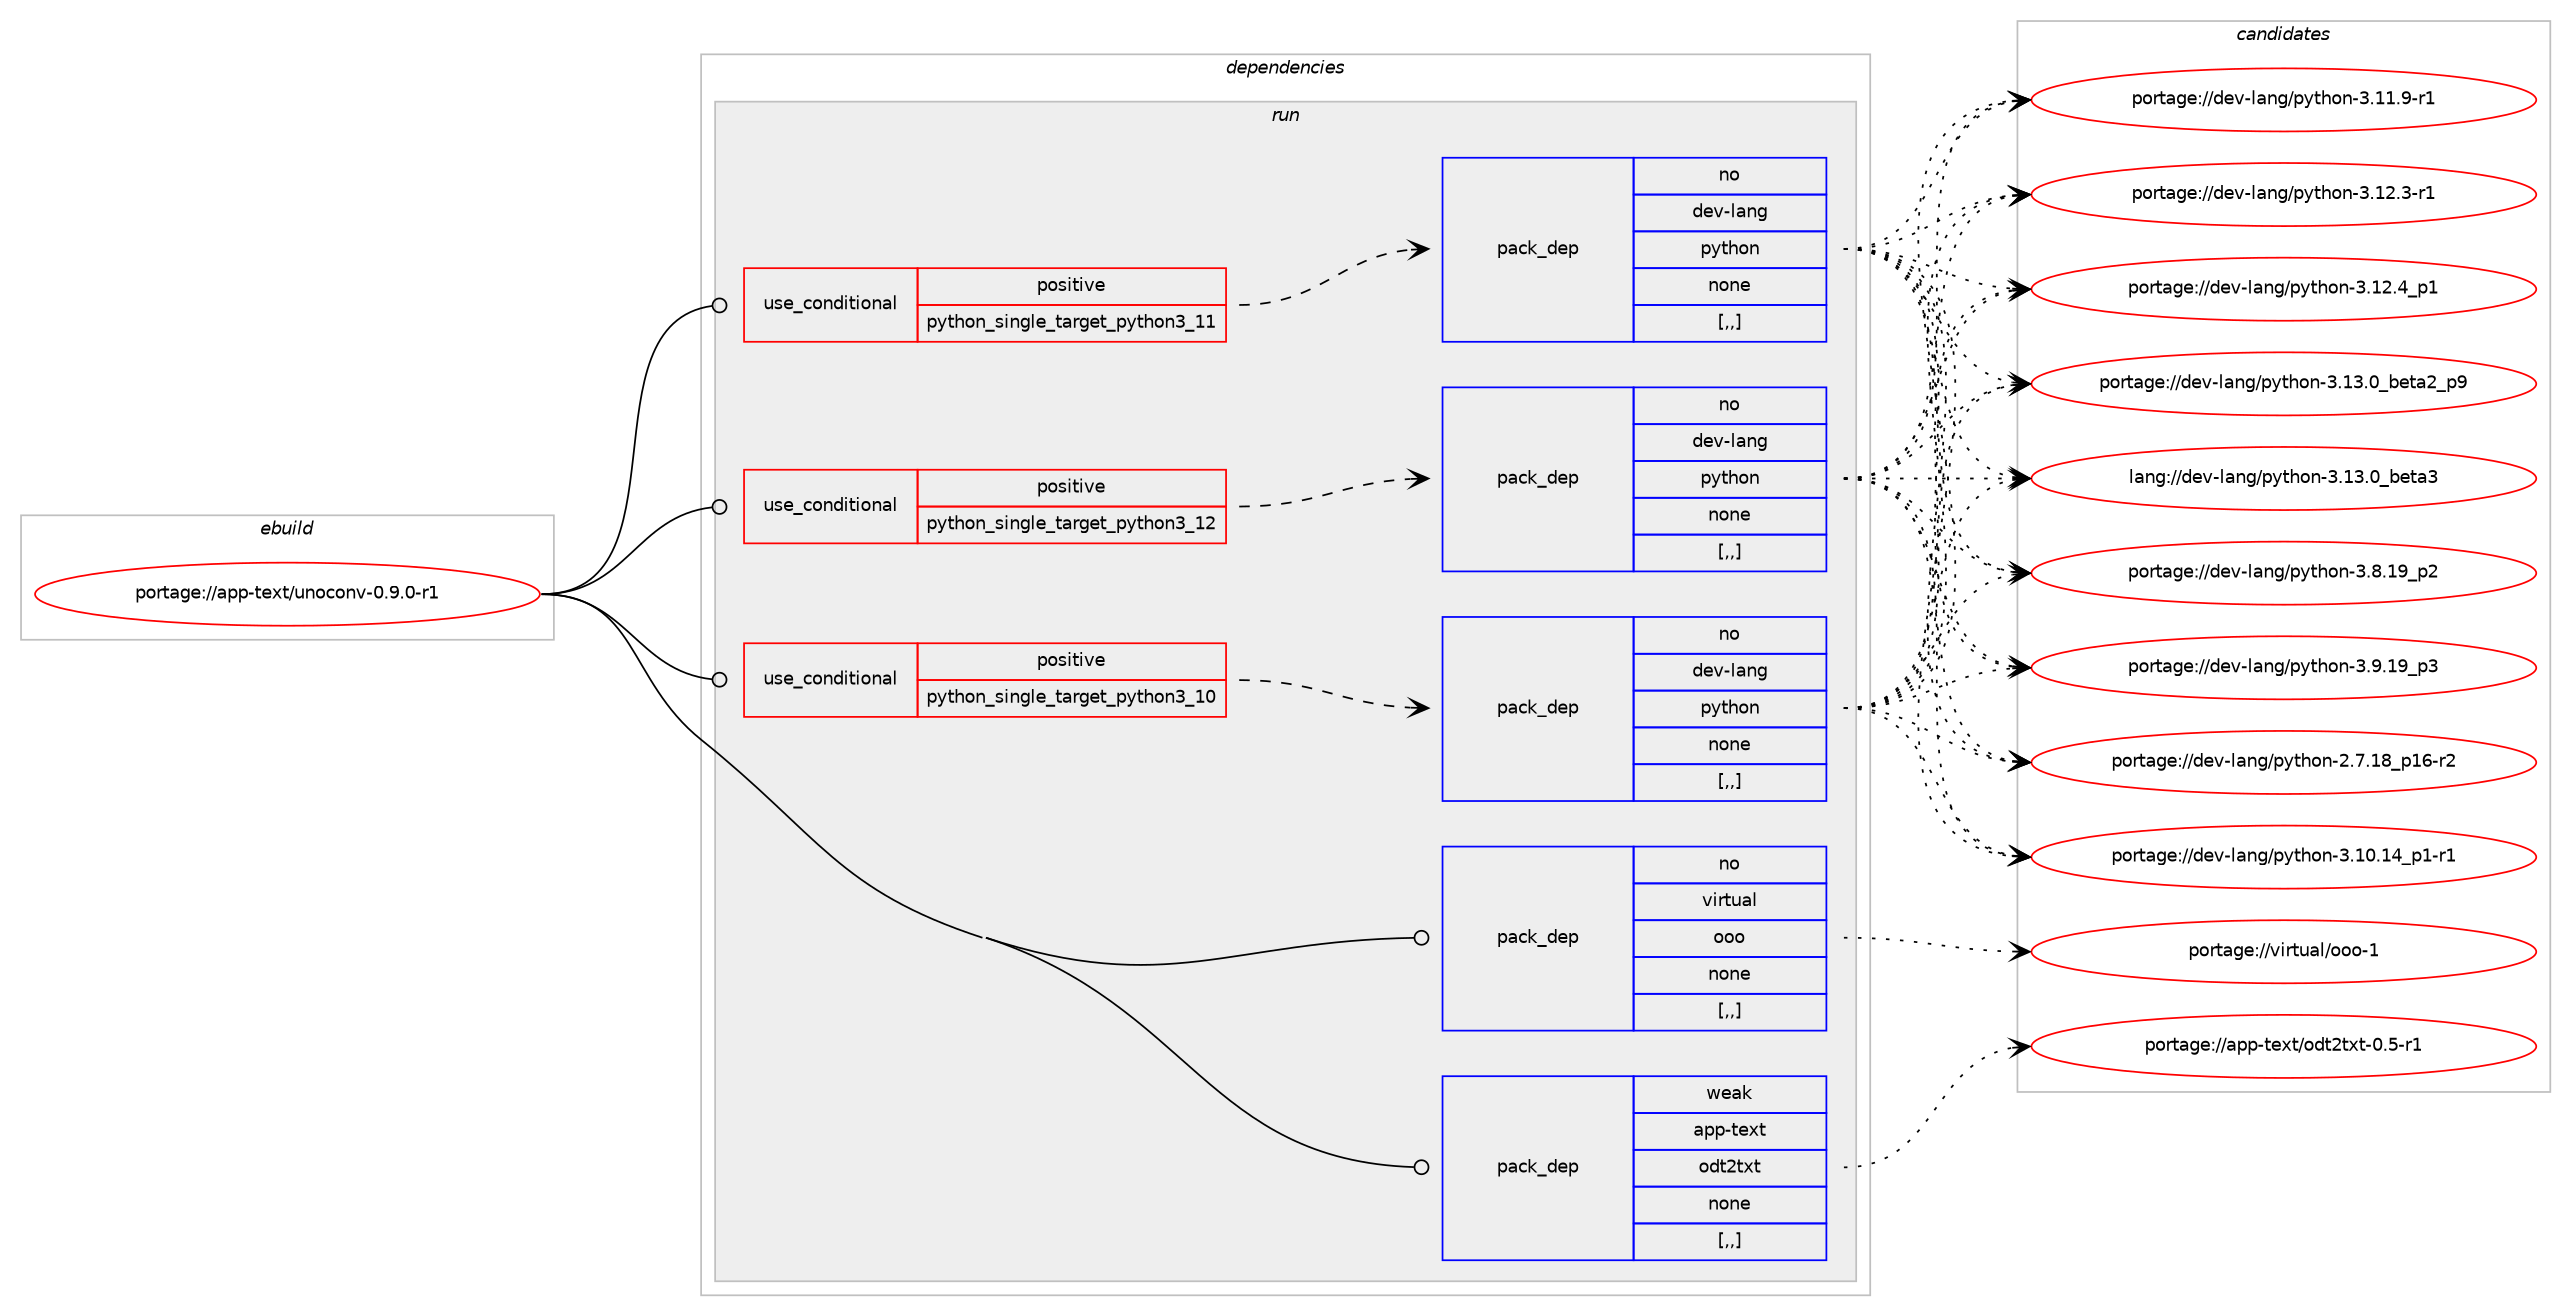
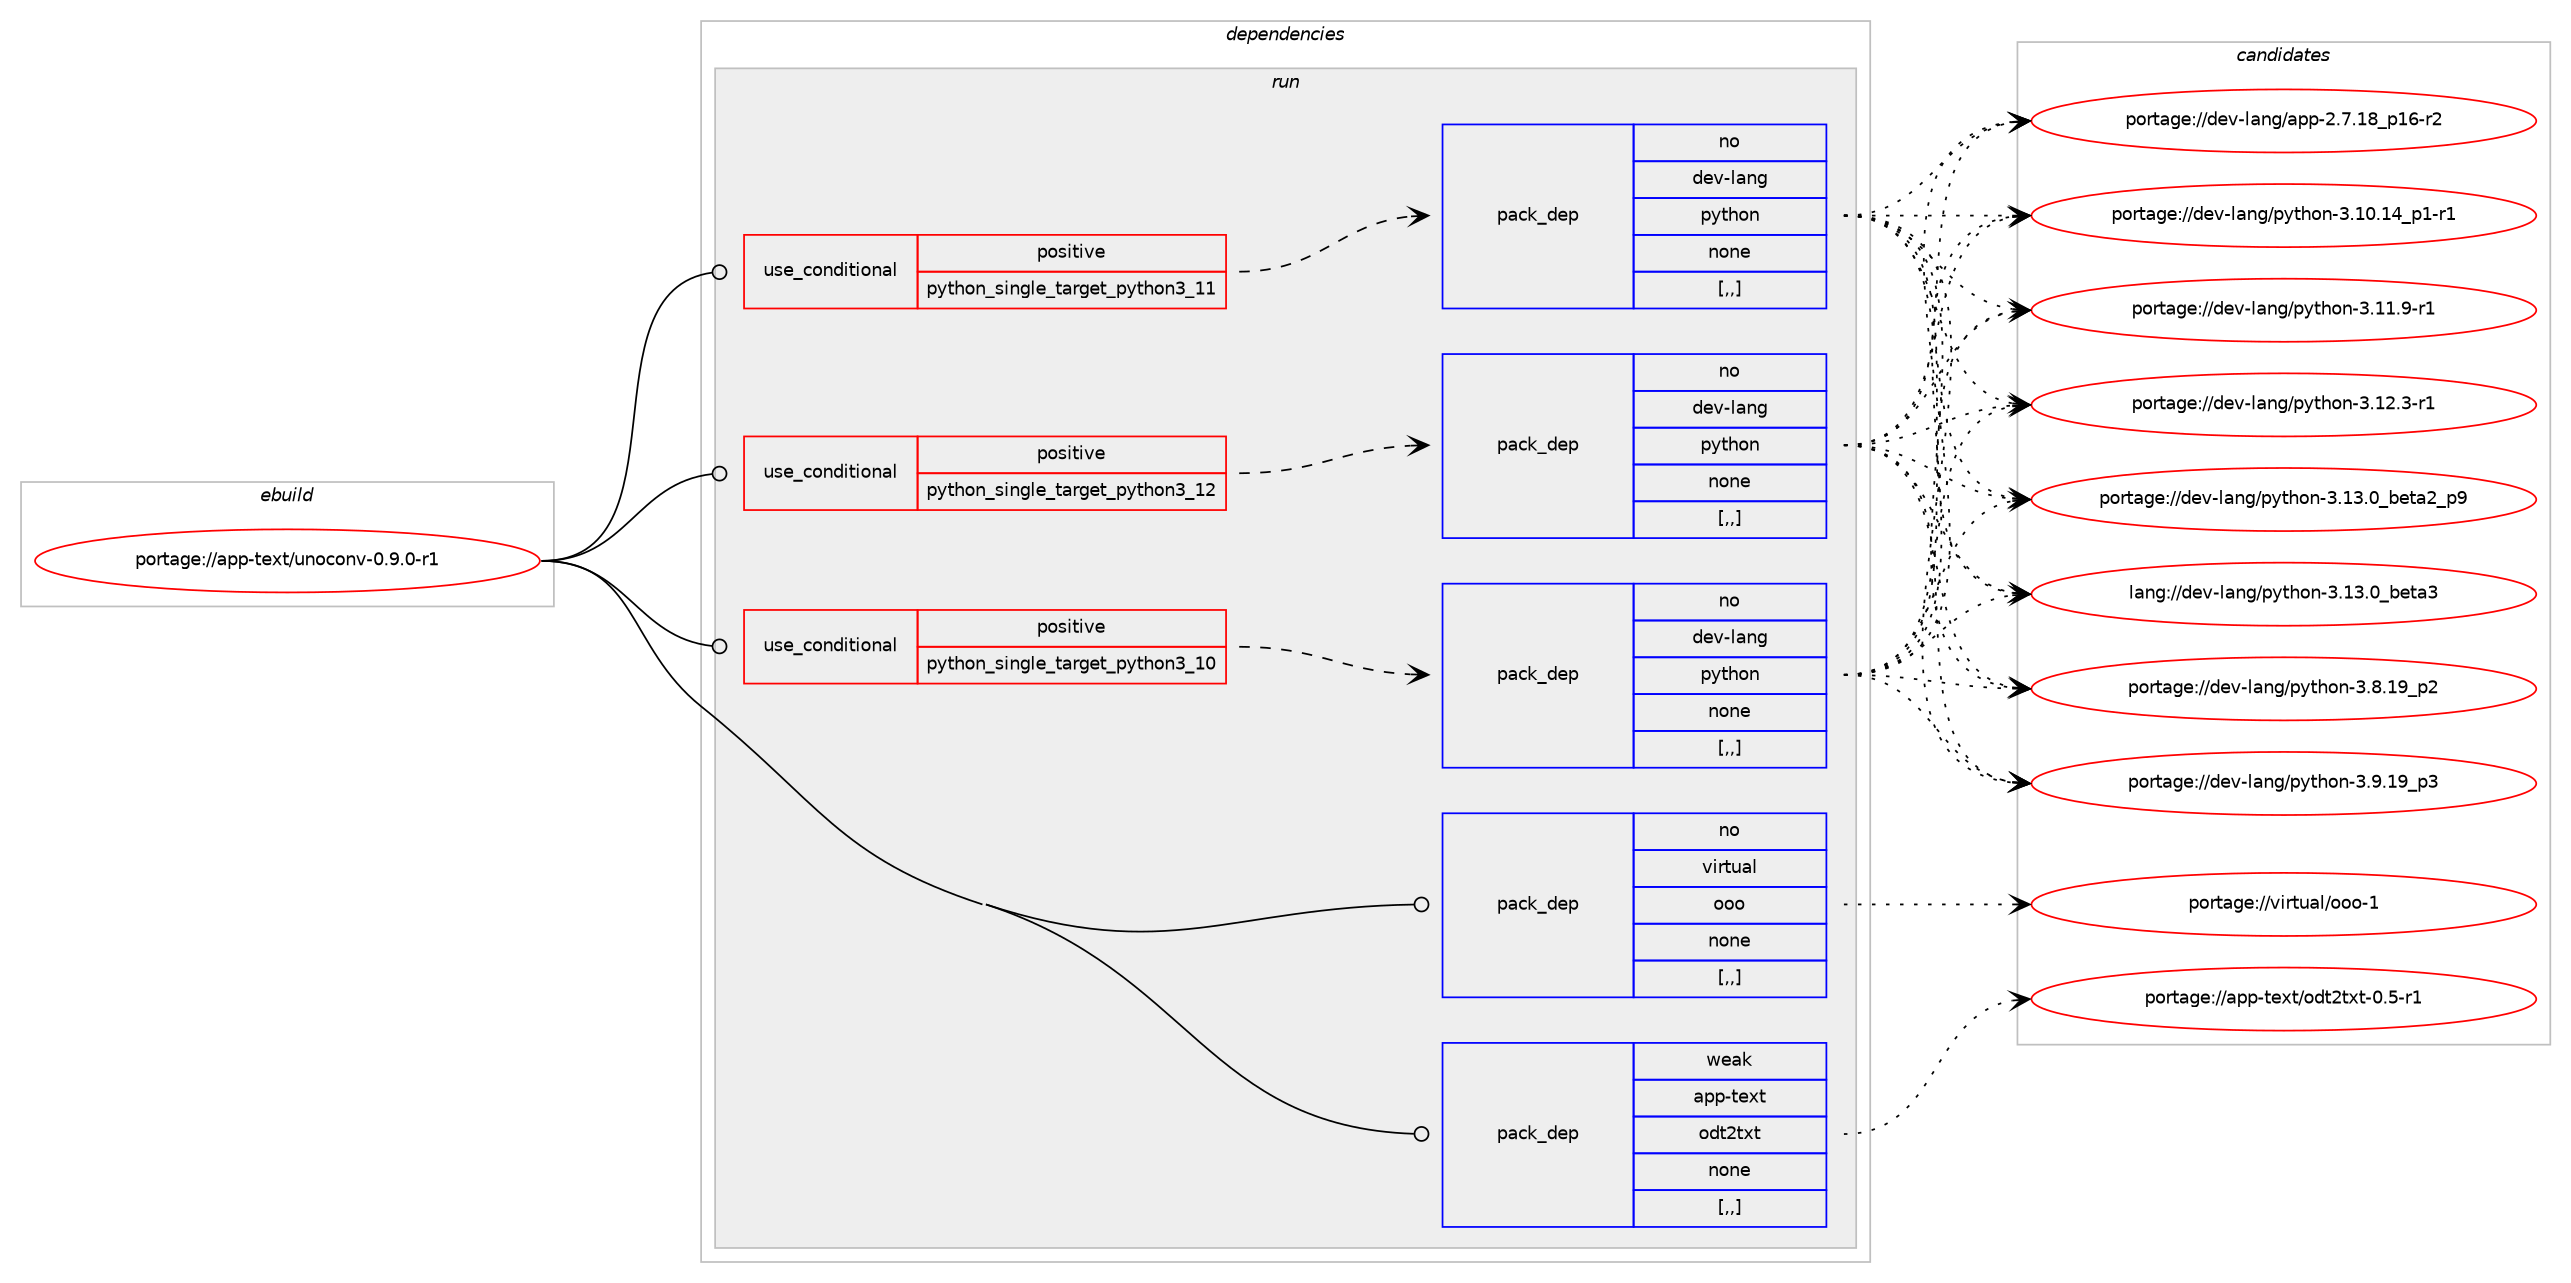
(2284, 289) -> none
(2284, 762) -> (2284, 121)
